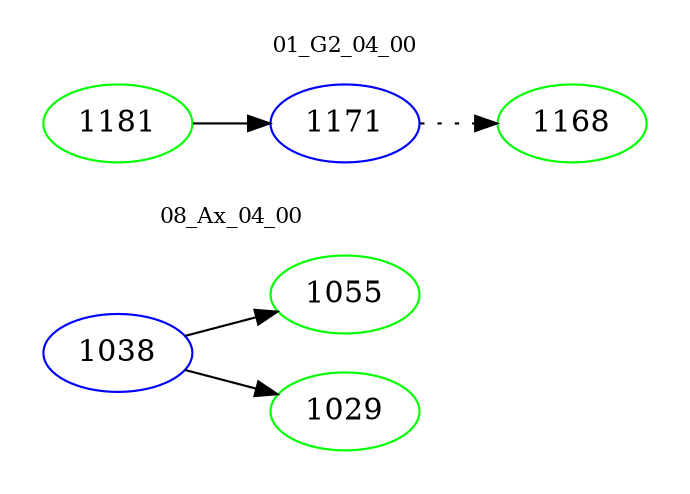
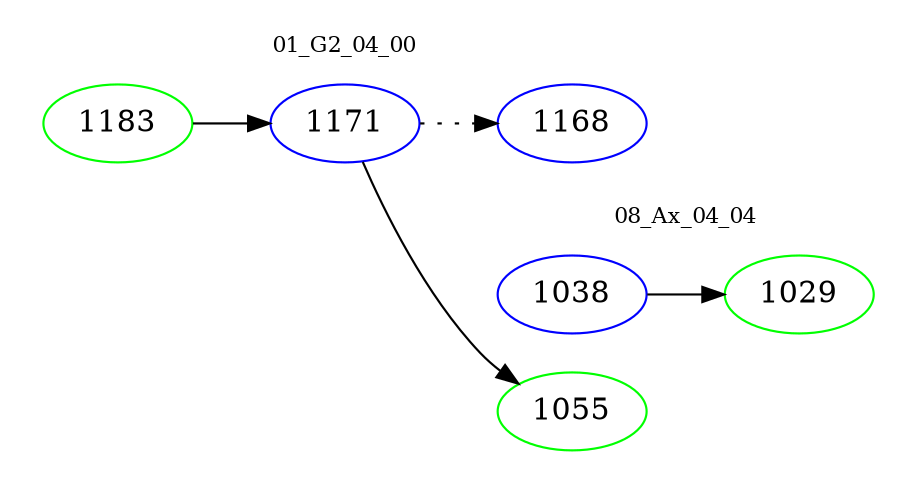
(118, 123) -> (118, 123)
(572, 123) -> (572, 123)
(231, 218) -> (686, 218)
(221, 327) -> (421, 274)
